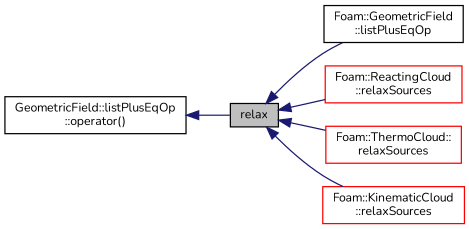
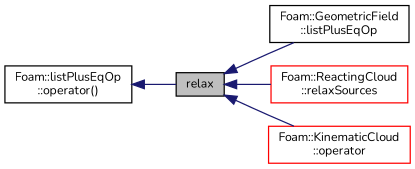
(95, 115) -> (68, 84)
(394, 145) -> none
(394, 205) -> (339, 145)
